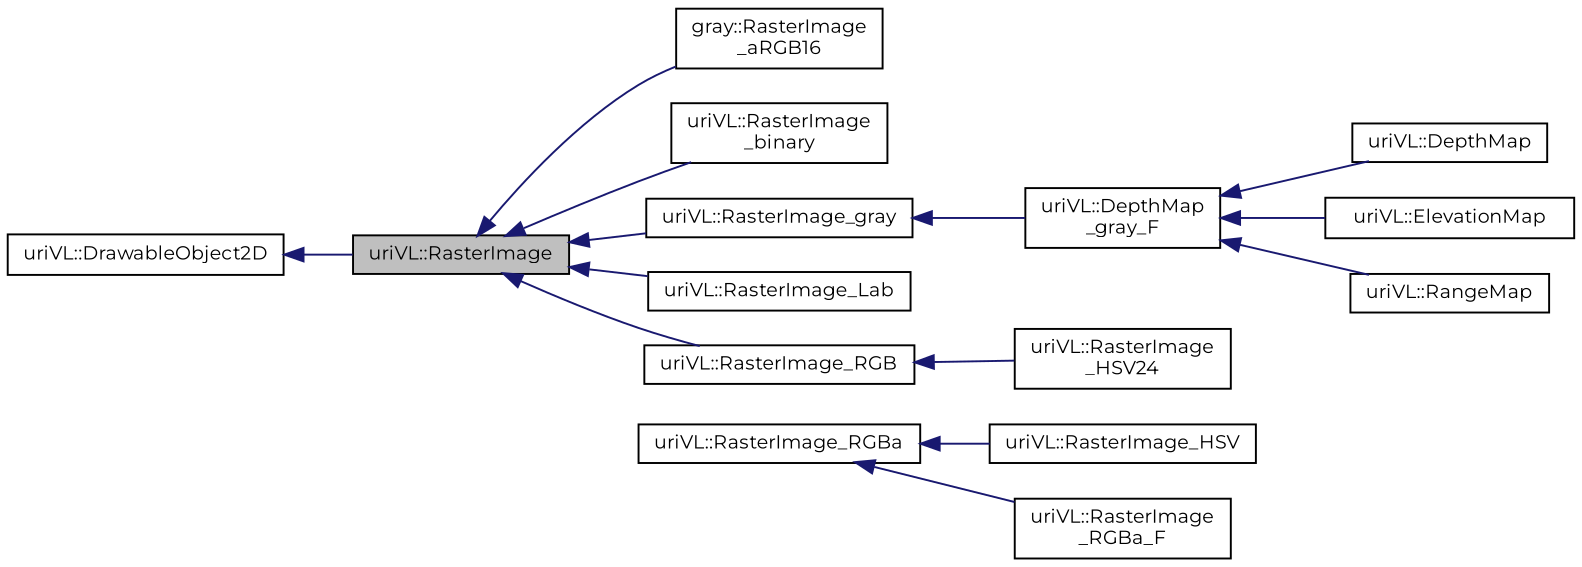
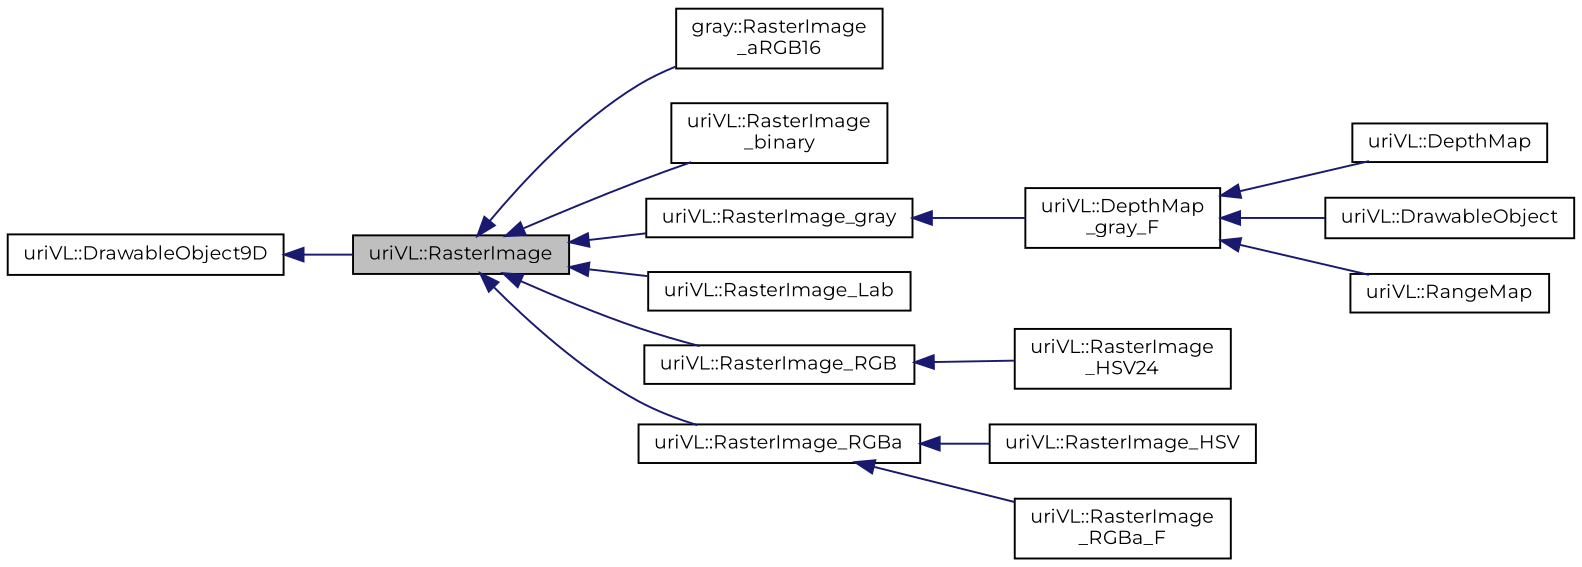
(1450, 218) -> (1450, 218)
(146, 255) -> (146, 255)
none -> (587, 368)
